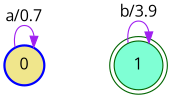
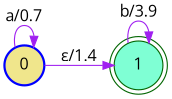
none -> (74, 65)
